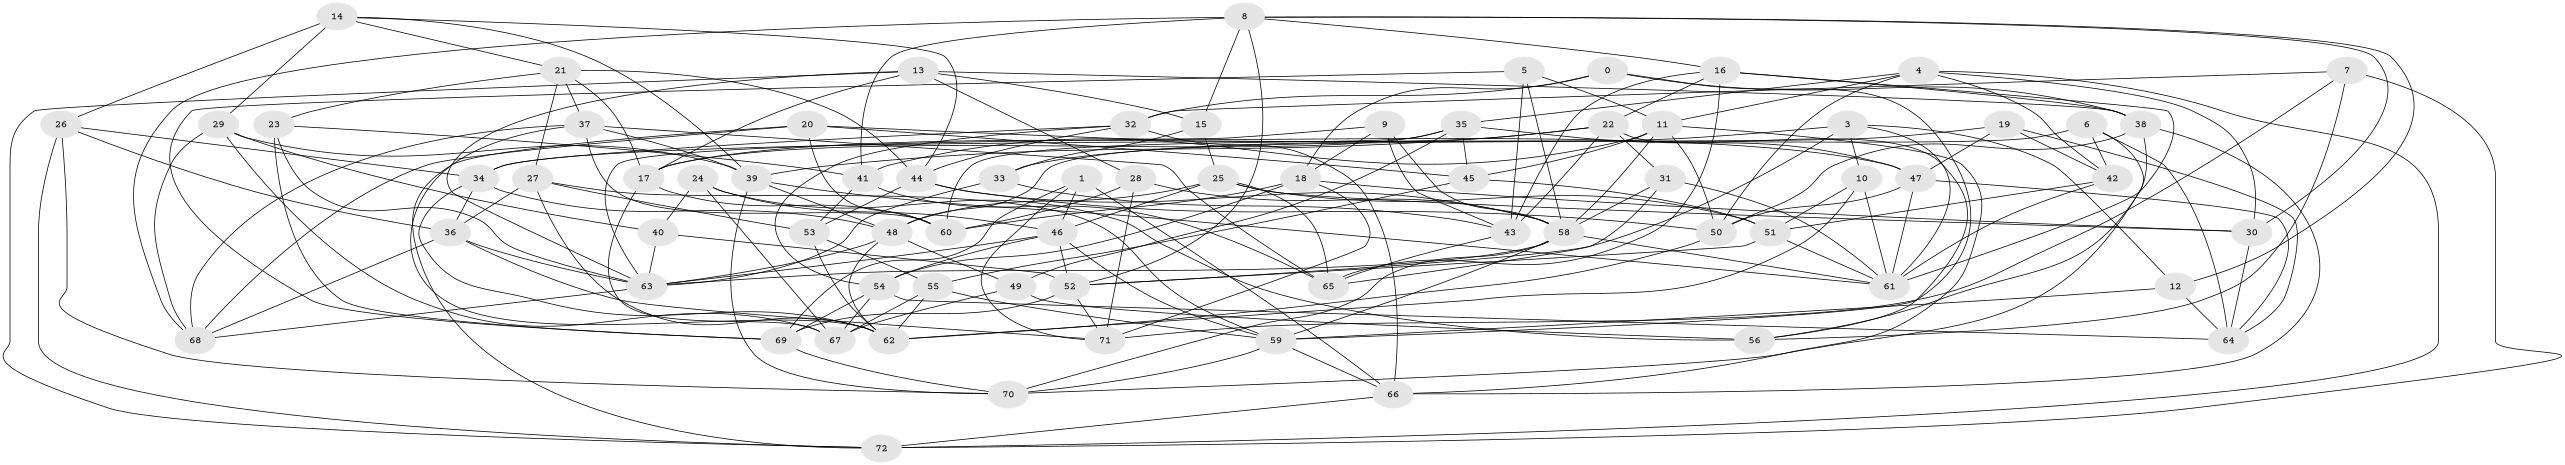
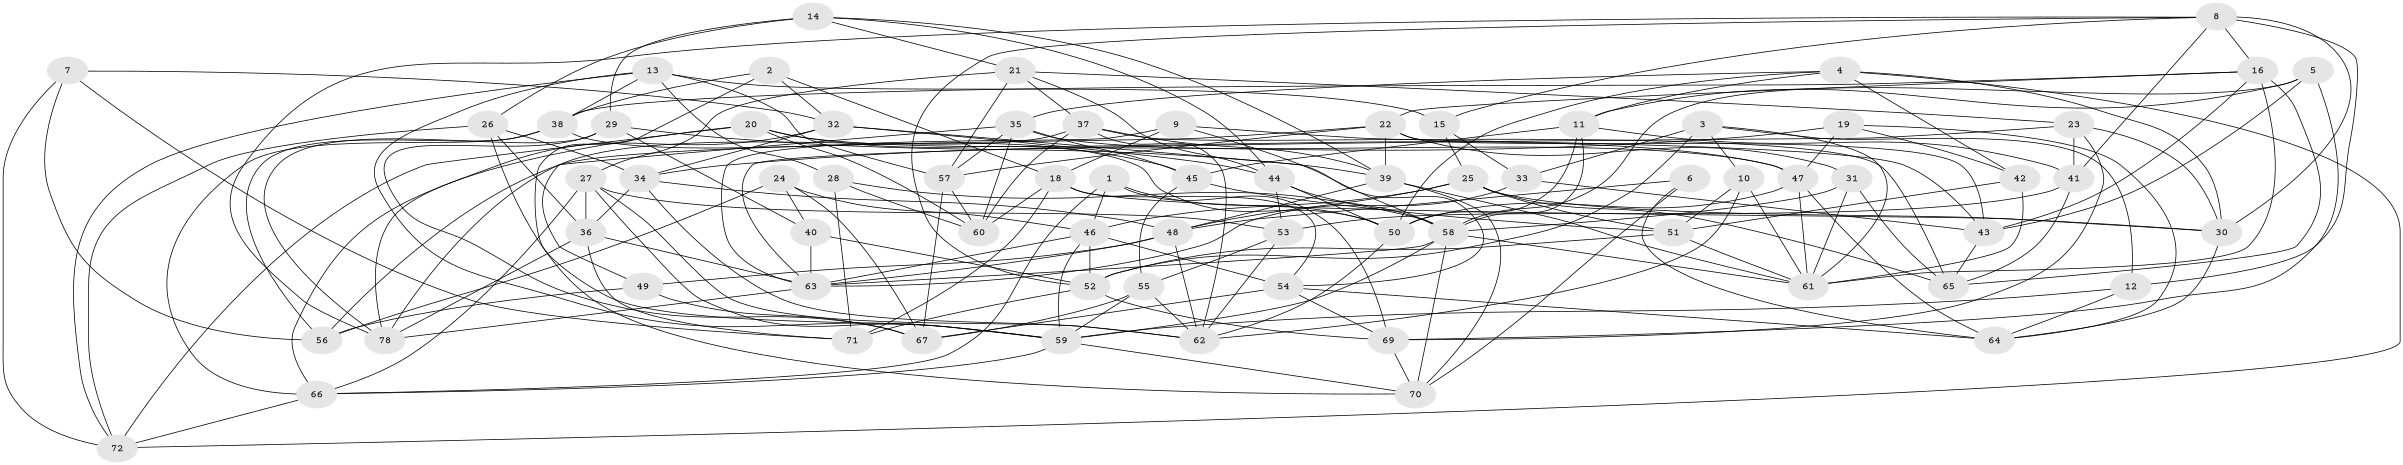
(1608, 70) -> (770, 70)
(555, 111) -> (517, 286)
(2101, 156) -> none
none -> (2169, 156)
(644, 178) -> (944, 178)
(982, 280) -> (1252, 205)
(1917, 315) -> (464, 313)
(195, 340) -> (385, 340)
